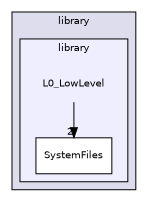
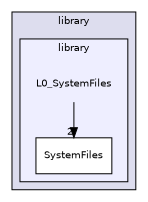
(74, 84) -> (74, 84)
